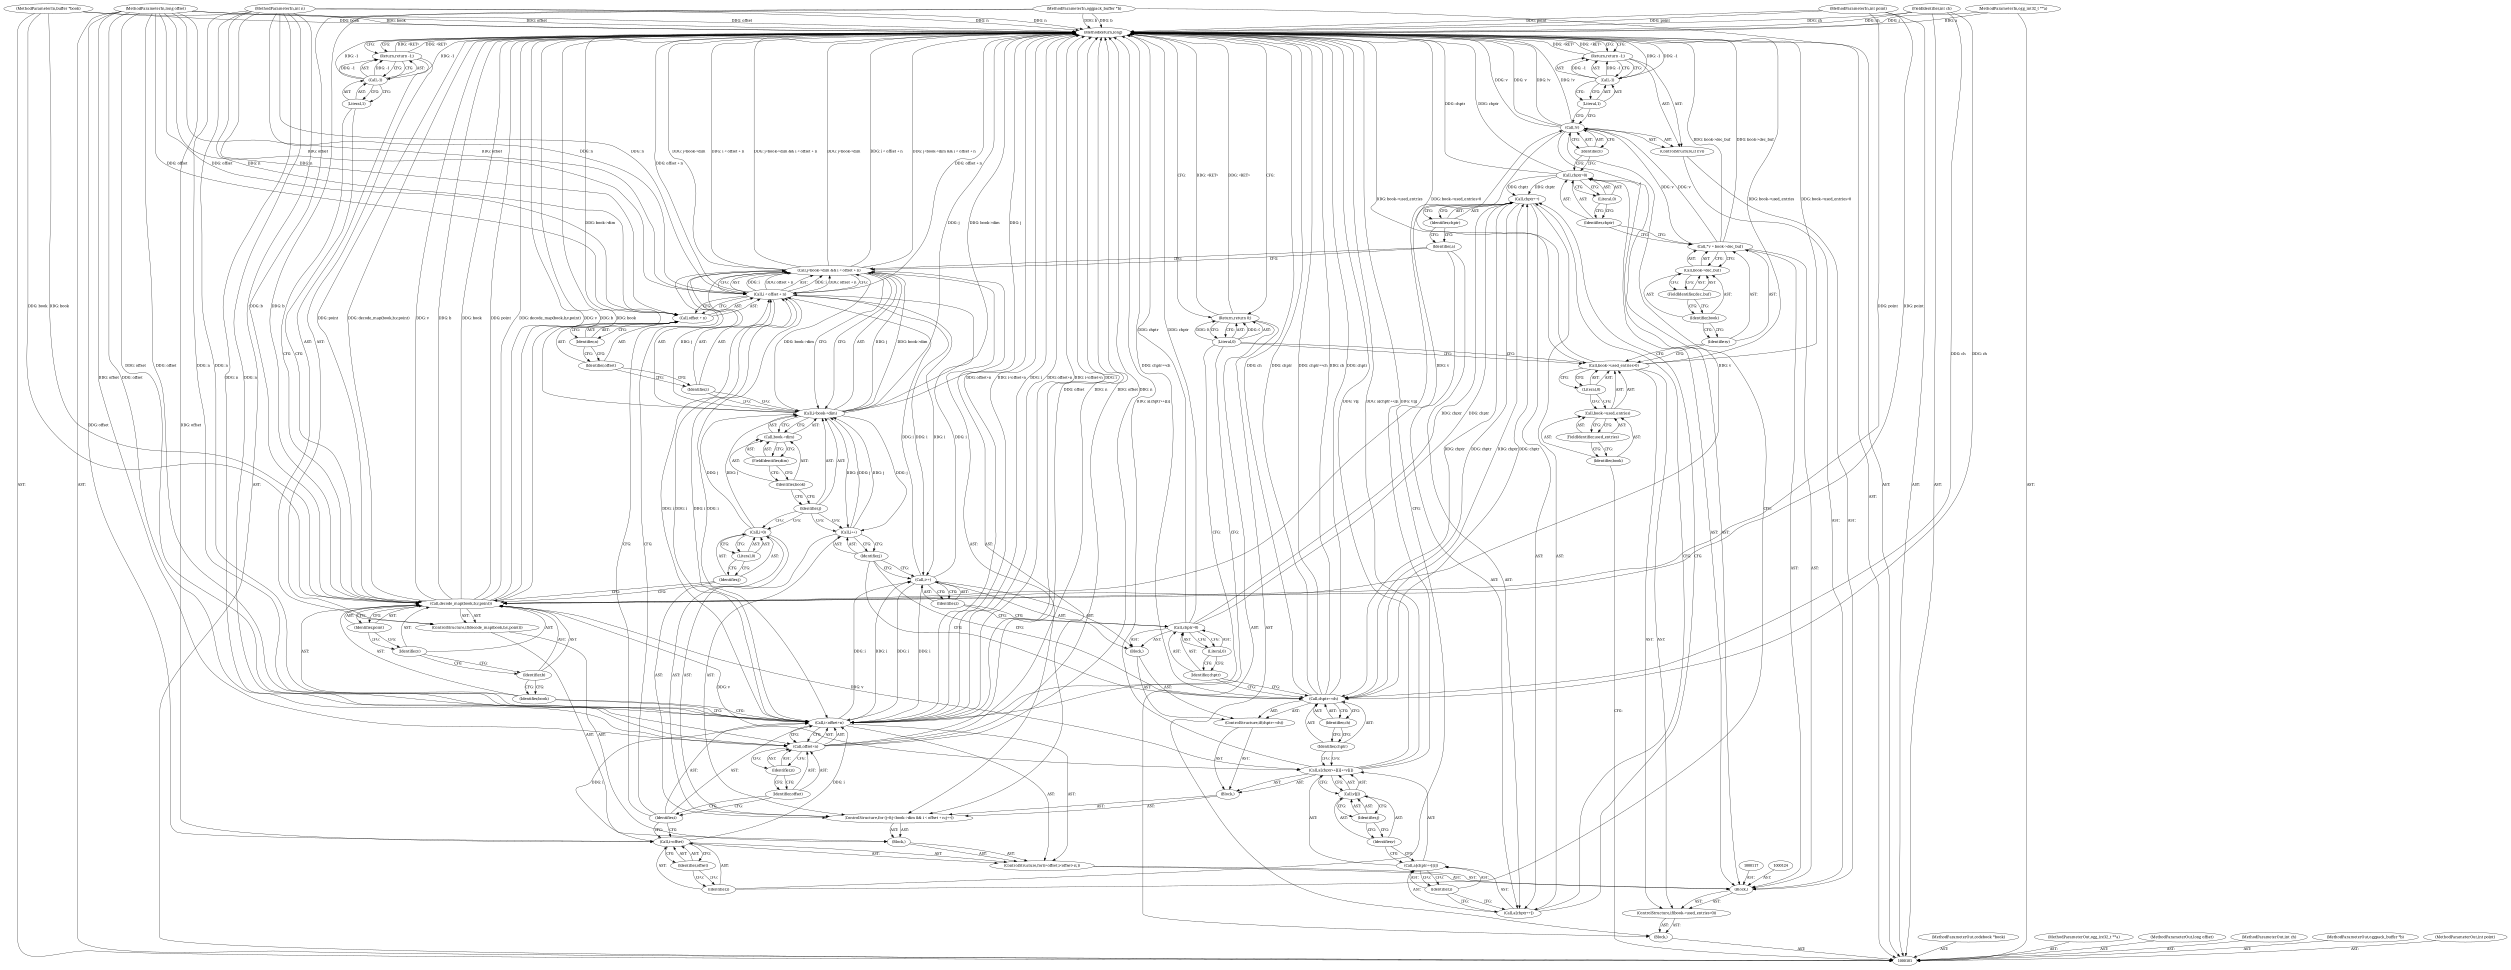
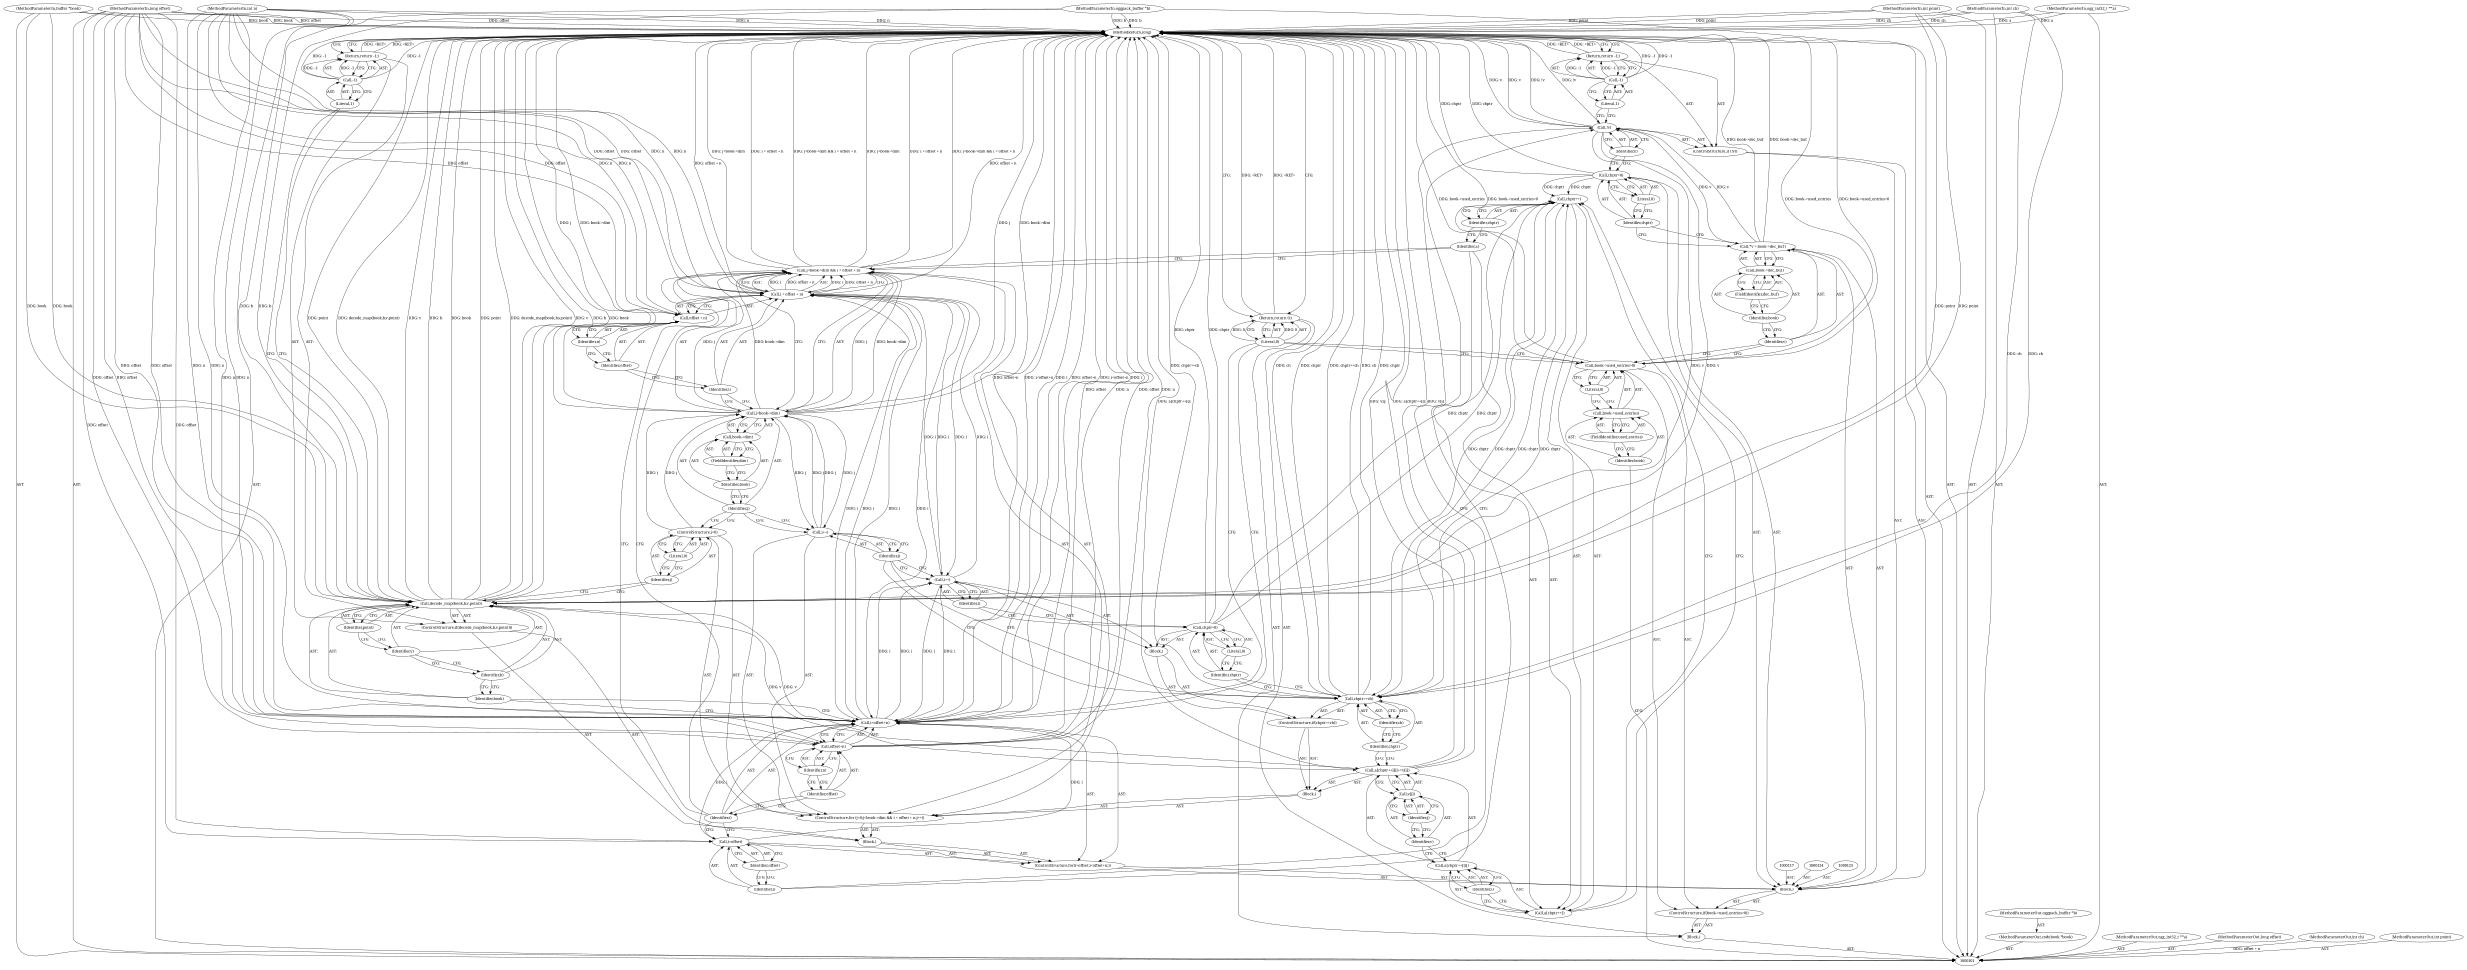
(1932, 9) -> (1993, 9)
(758, 532) -> (697, 532)
none -> (1846, 866)
(2171, 949) -> (2247, 949)
(2124, 954) -> (2037, 924)
